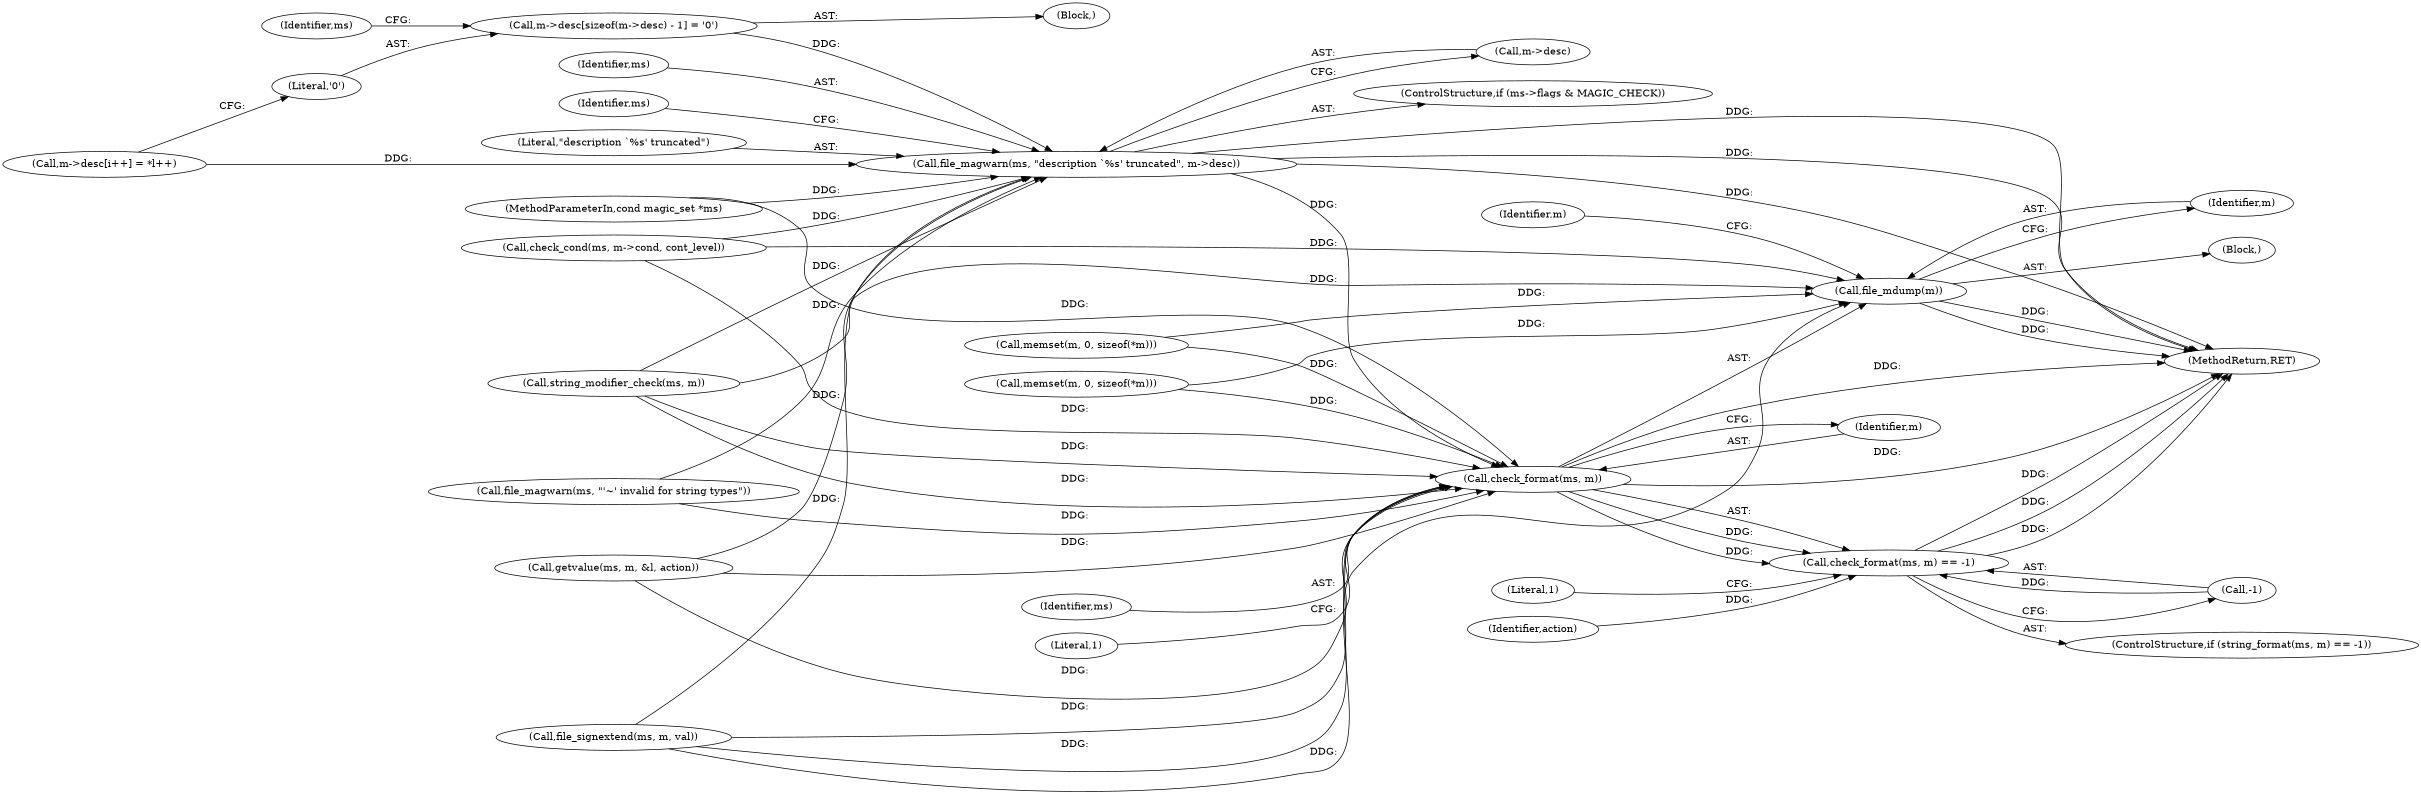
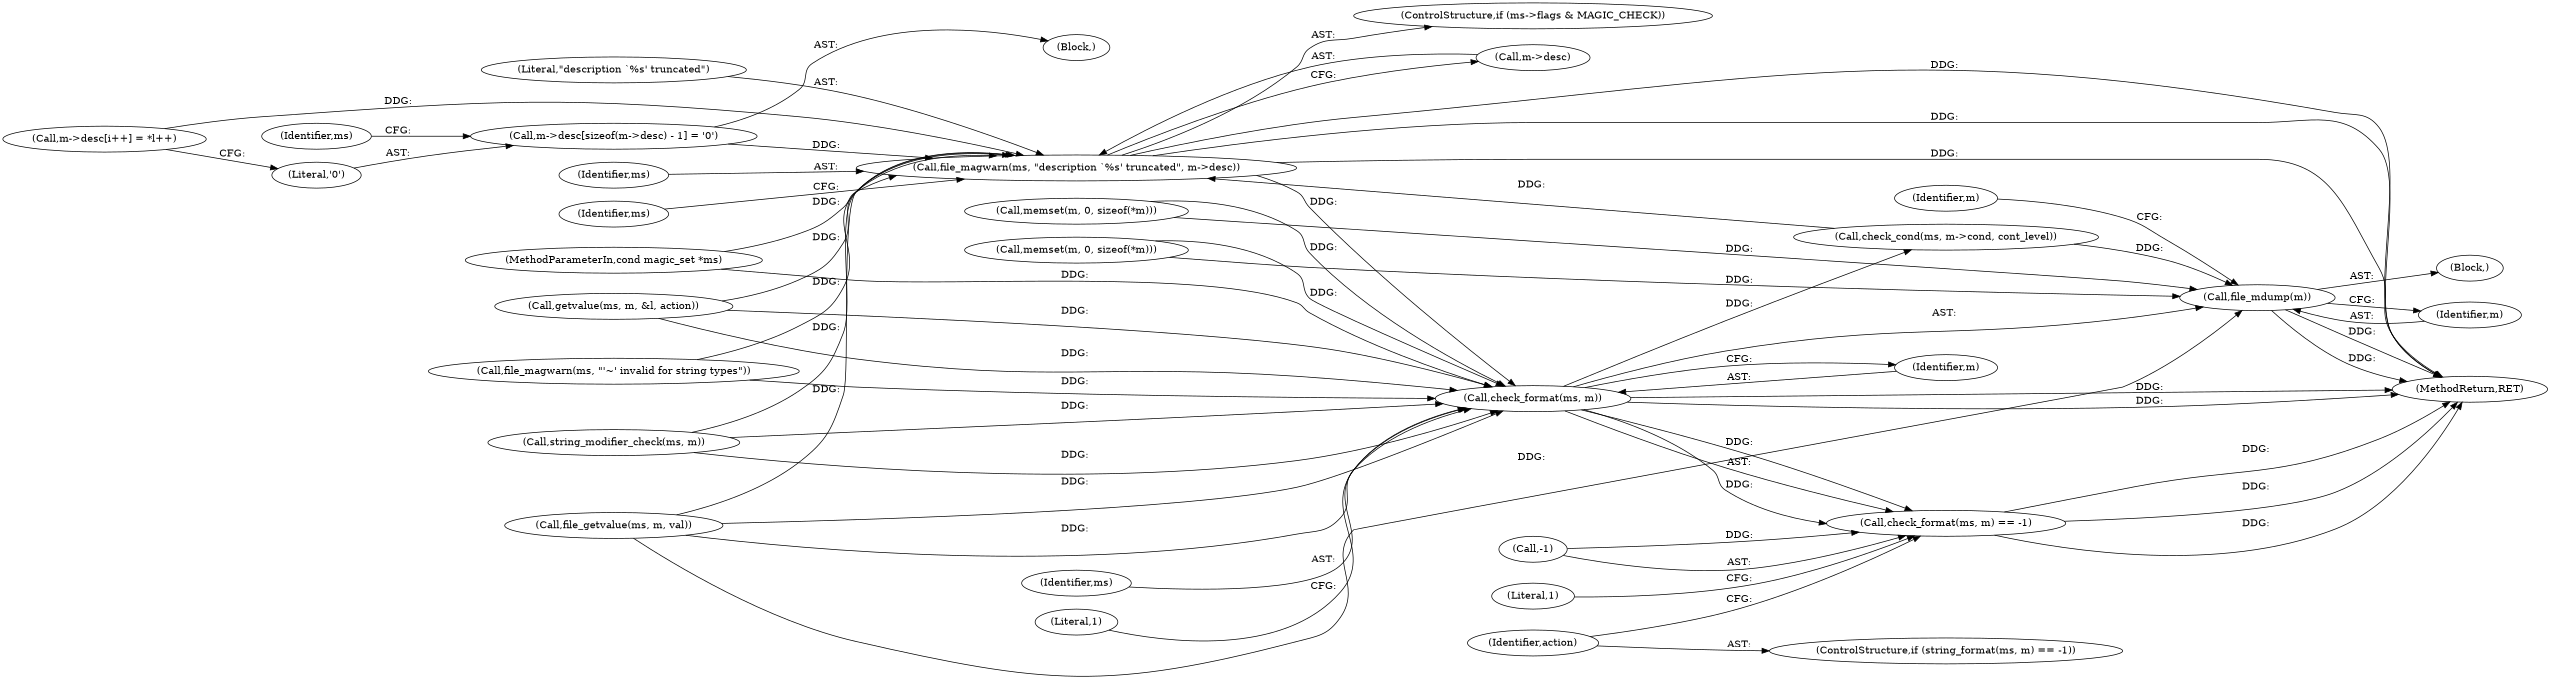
(1248, 279) -> none
(1032, 432) -> (1733, 318)
(1741, 600) -> (1741, 599)
(1979, 618) -> (1679, 649)
(2058, 621) -> none
(614, 737) -> (614, 525)
